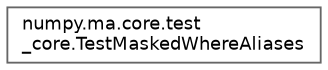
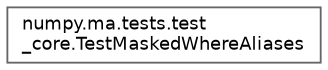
(164, 35) -> (164, 35)
